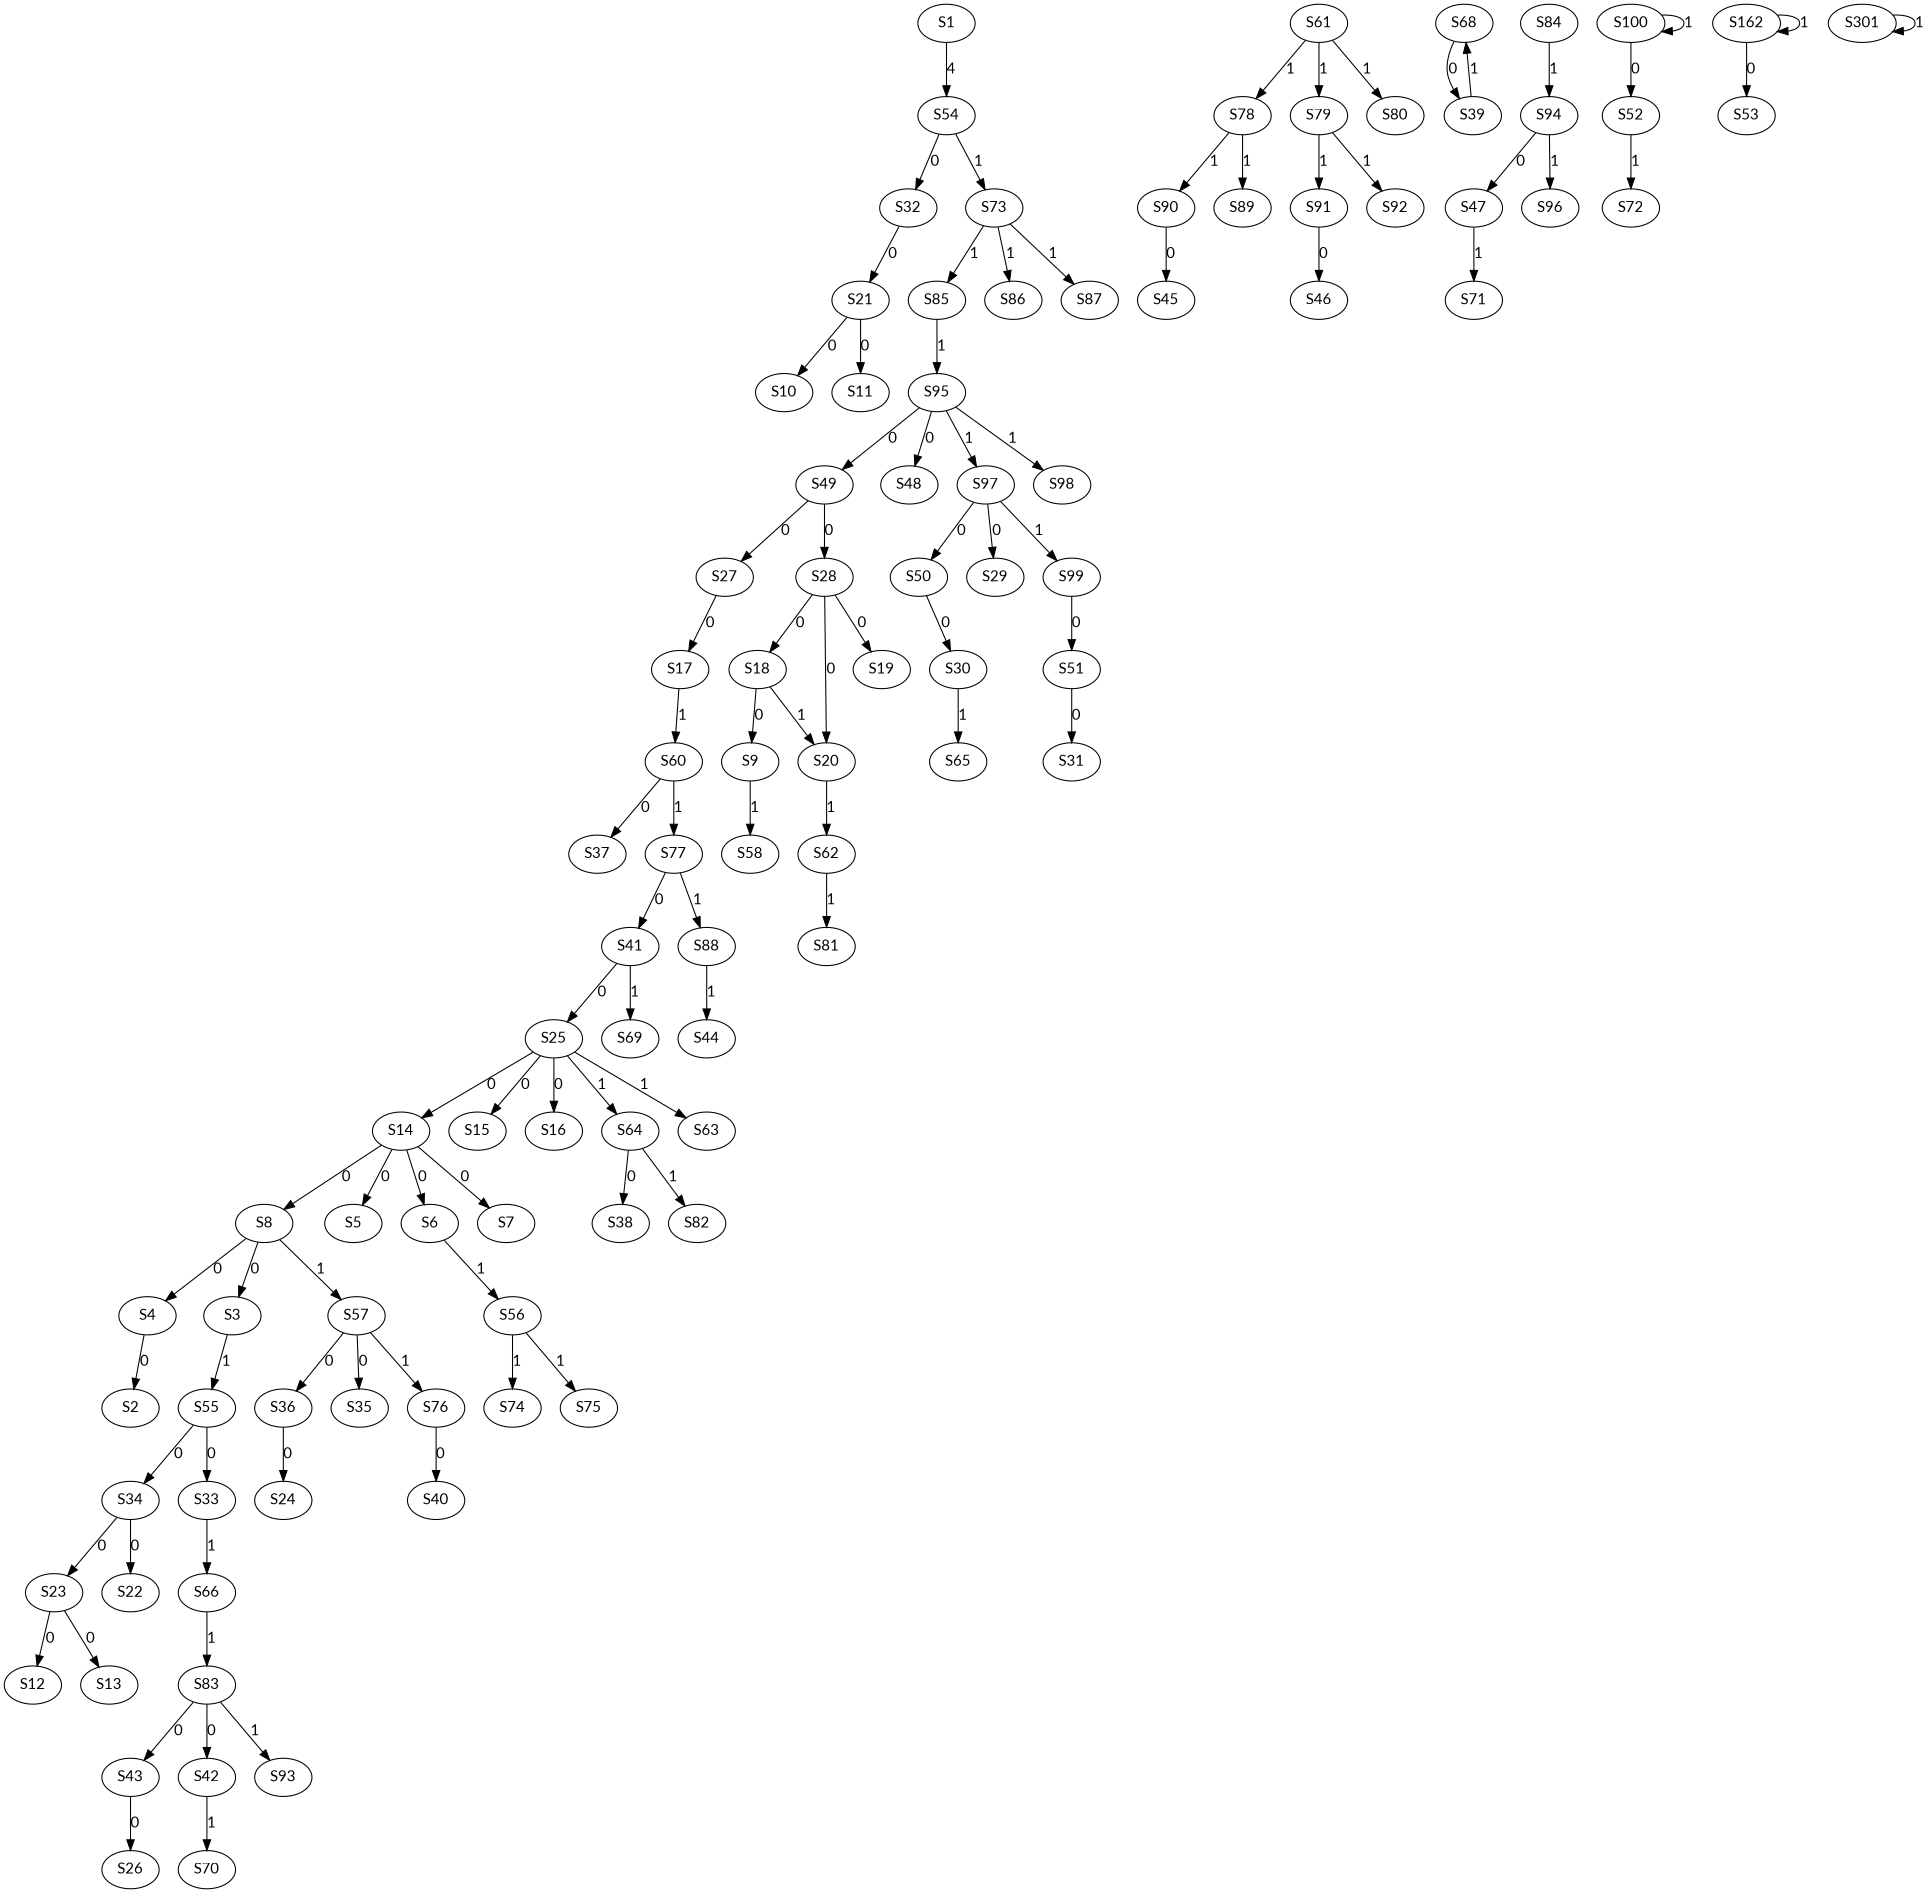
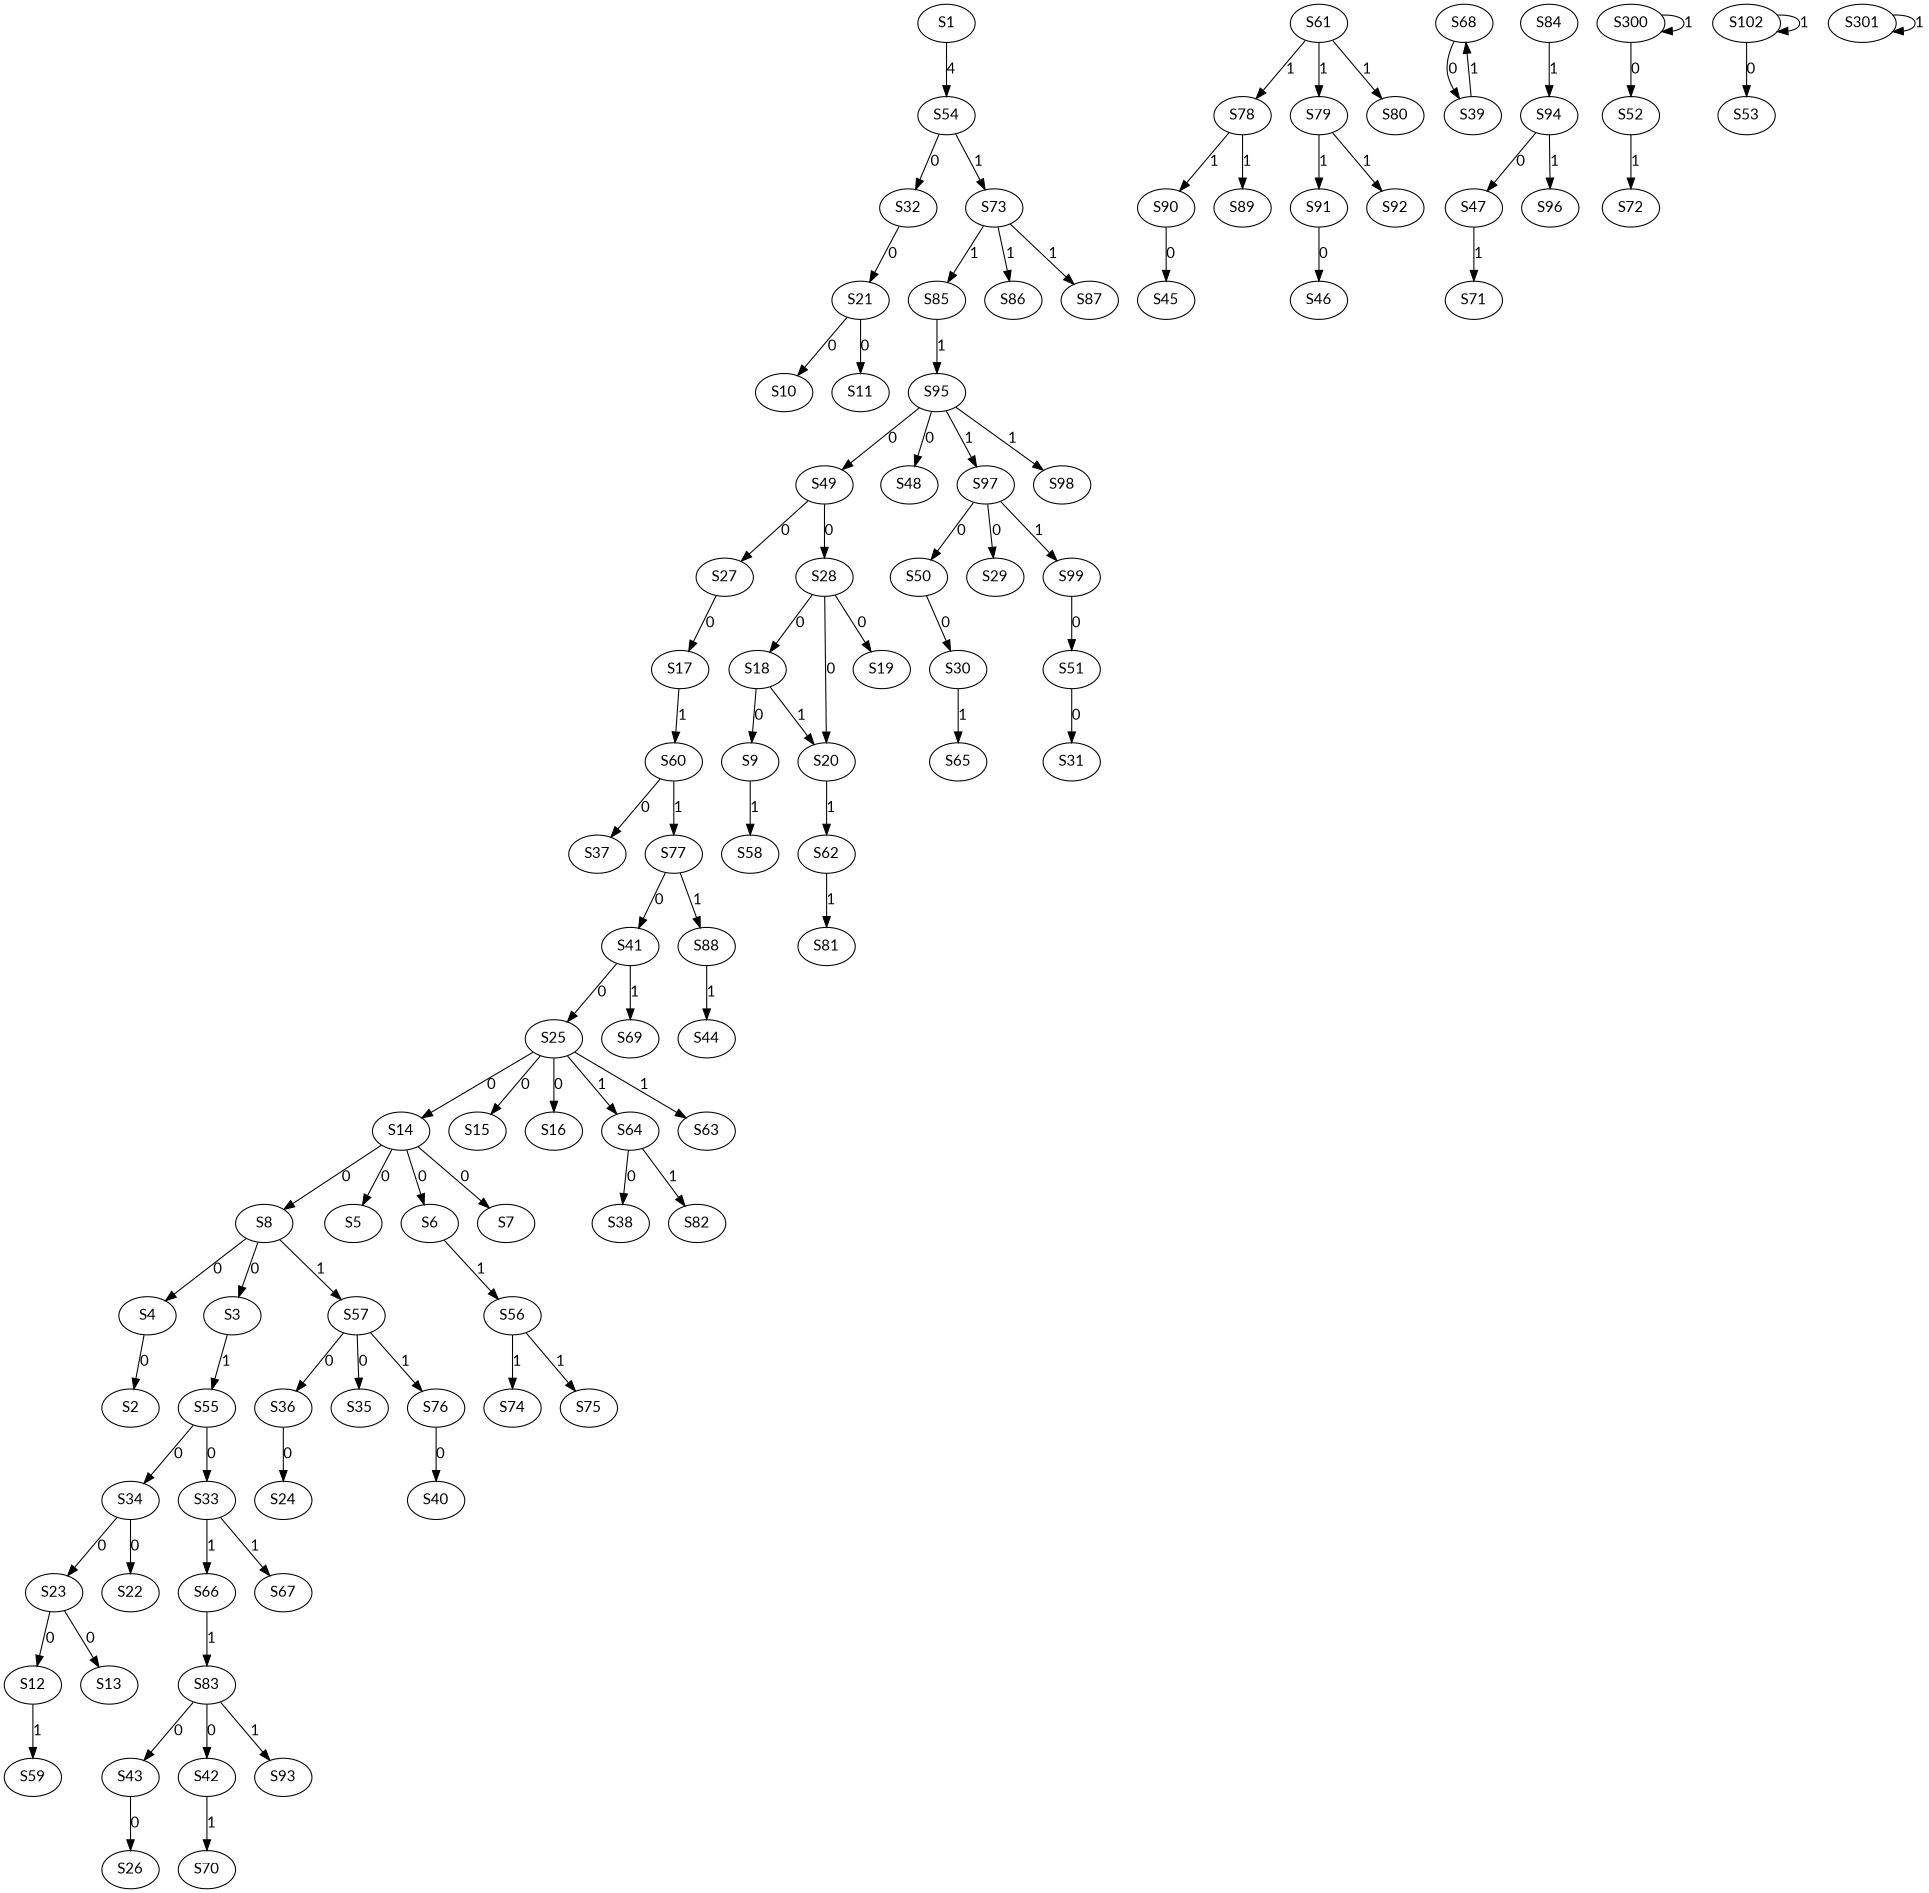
(1631, 23) -> (1631, 23)
(1747, 23) -> (1747, 23)
none -> (283, 1593)
none -> (33, 1777)
